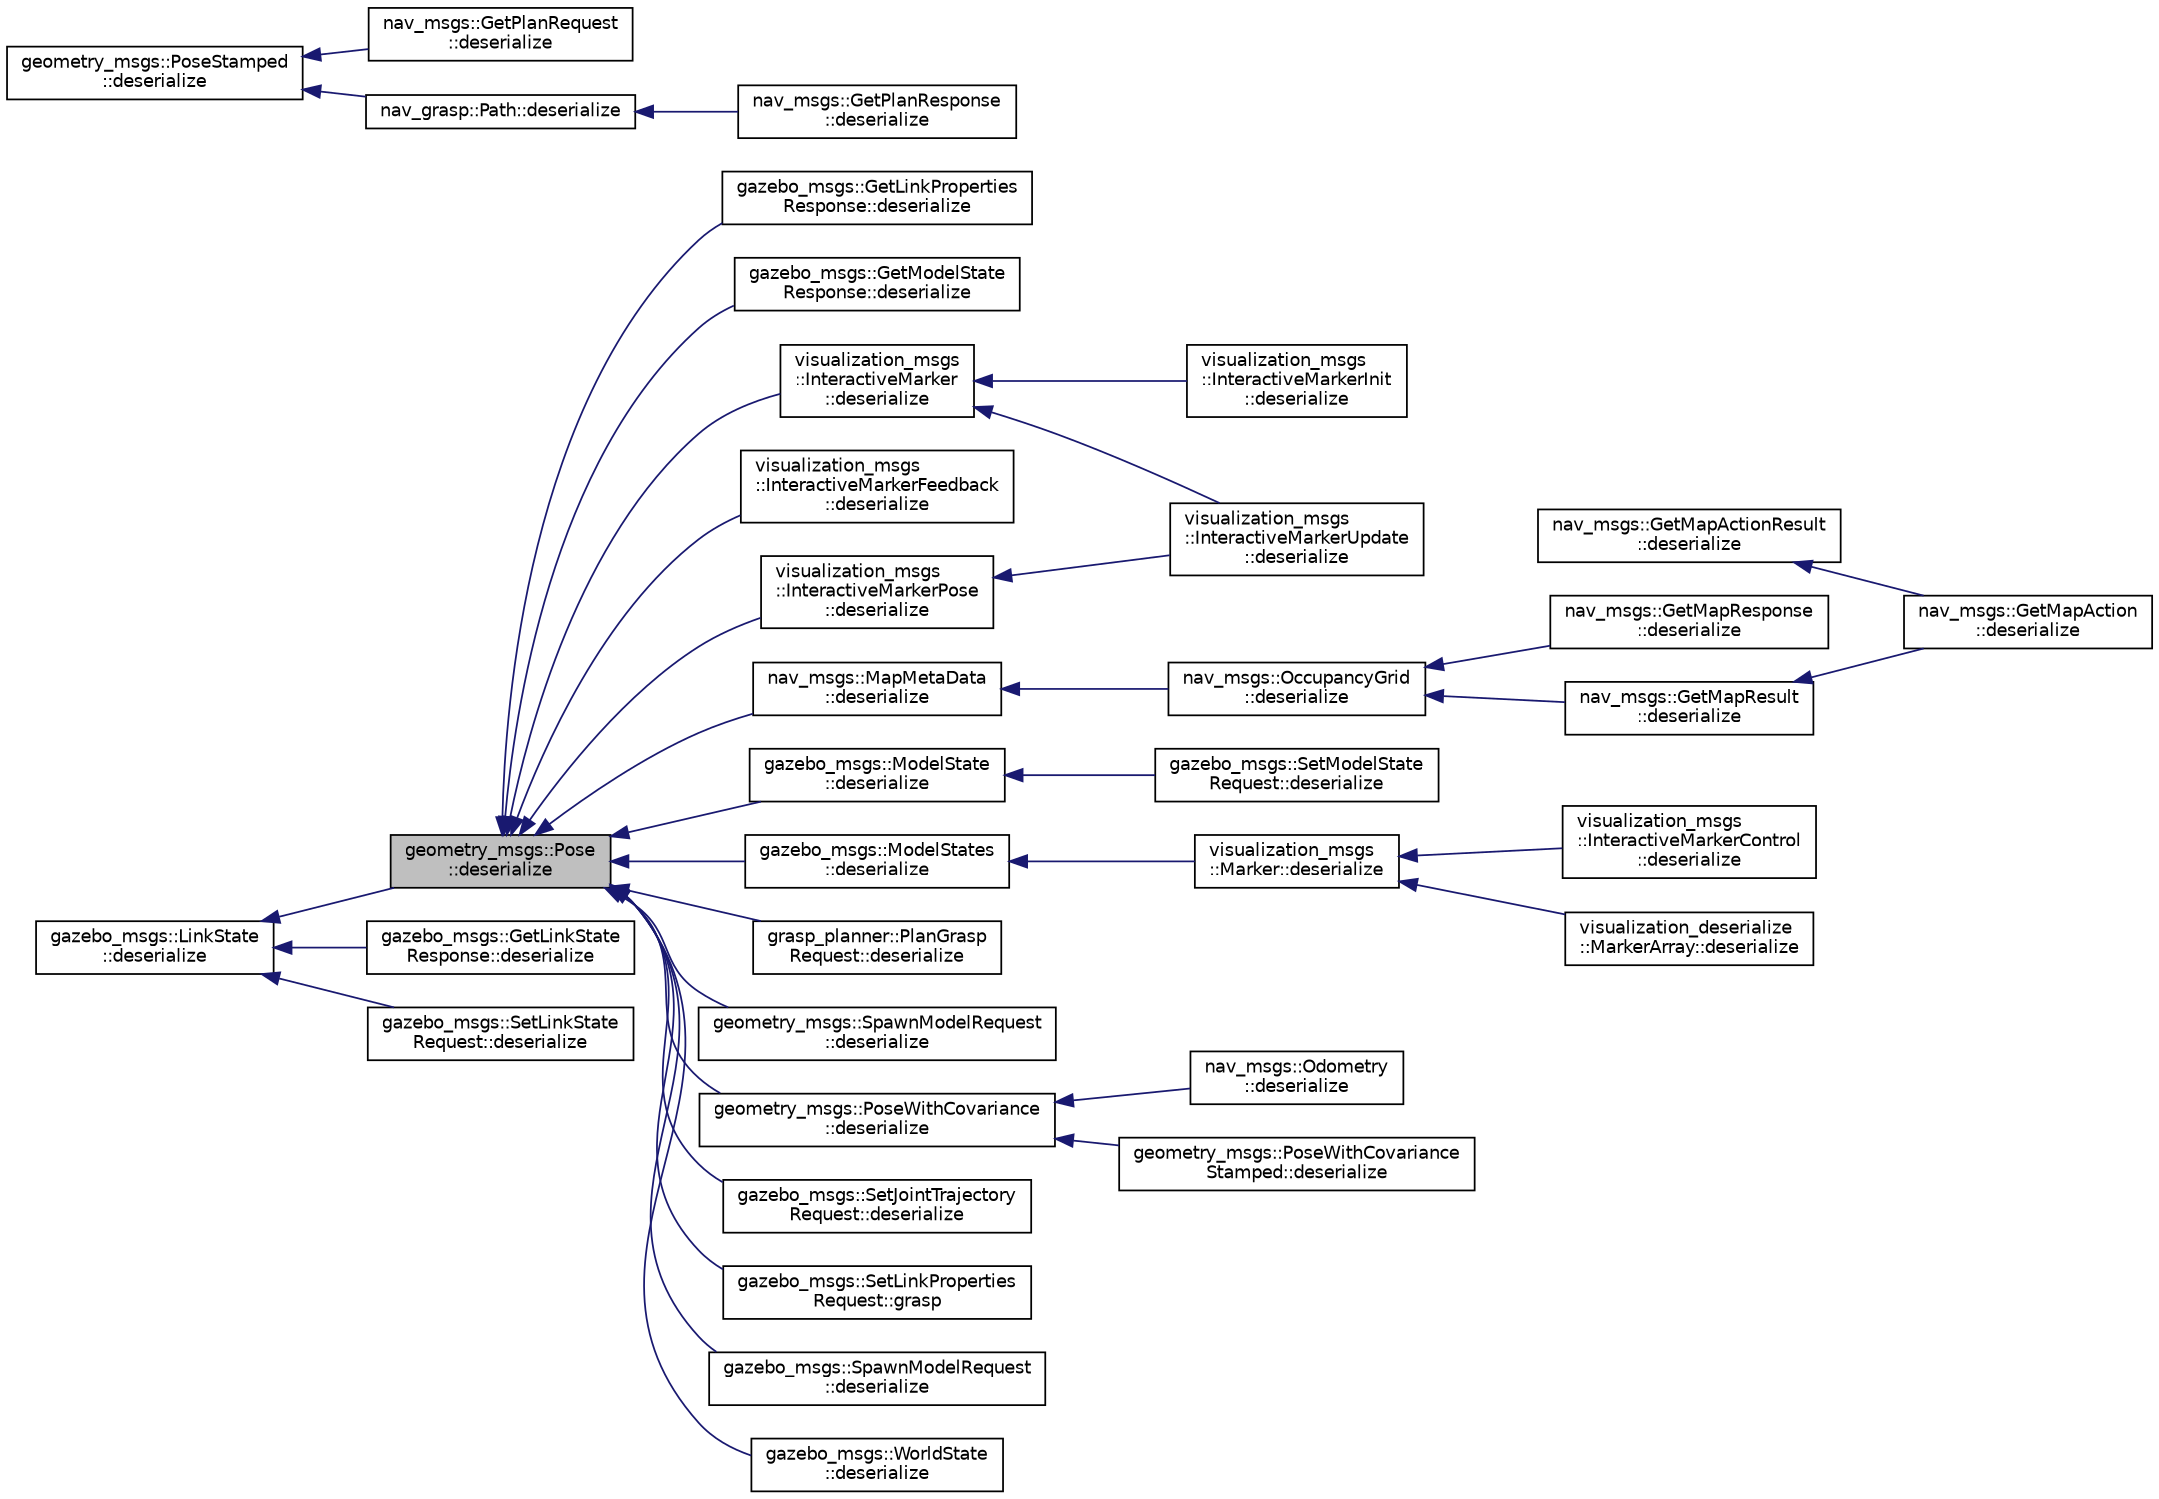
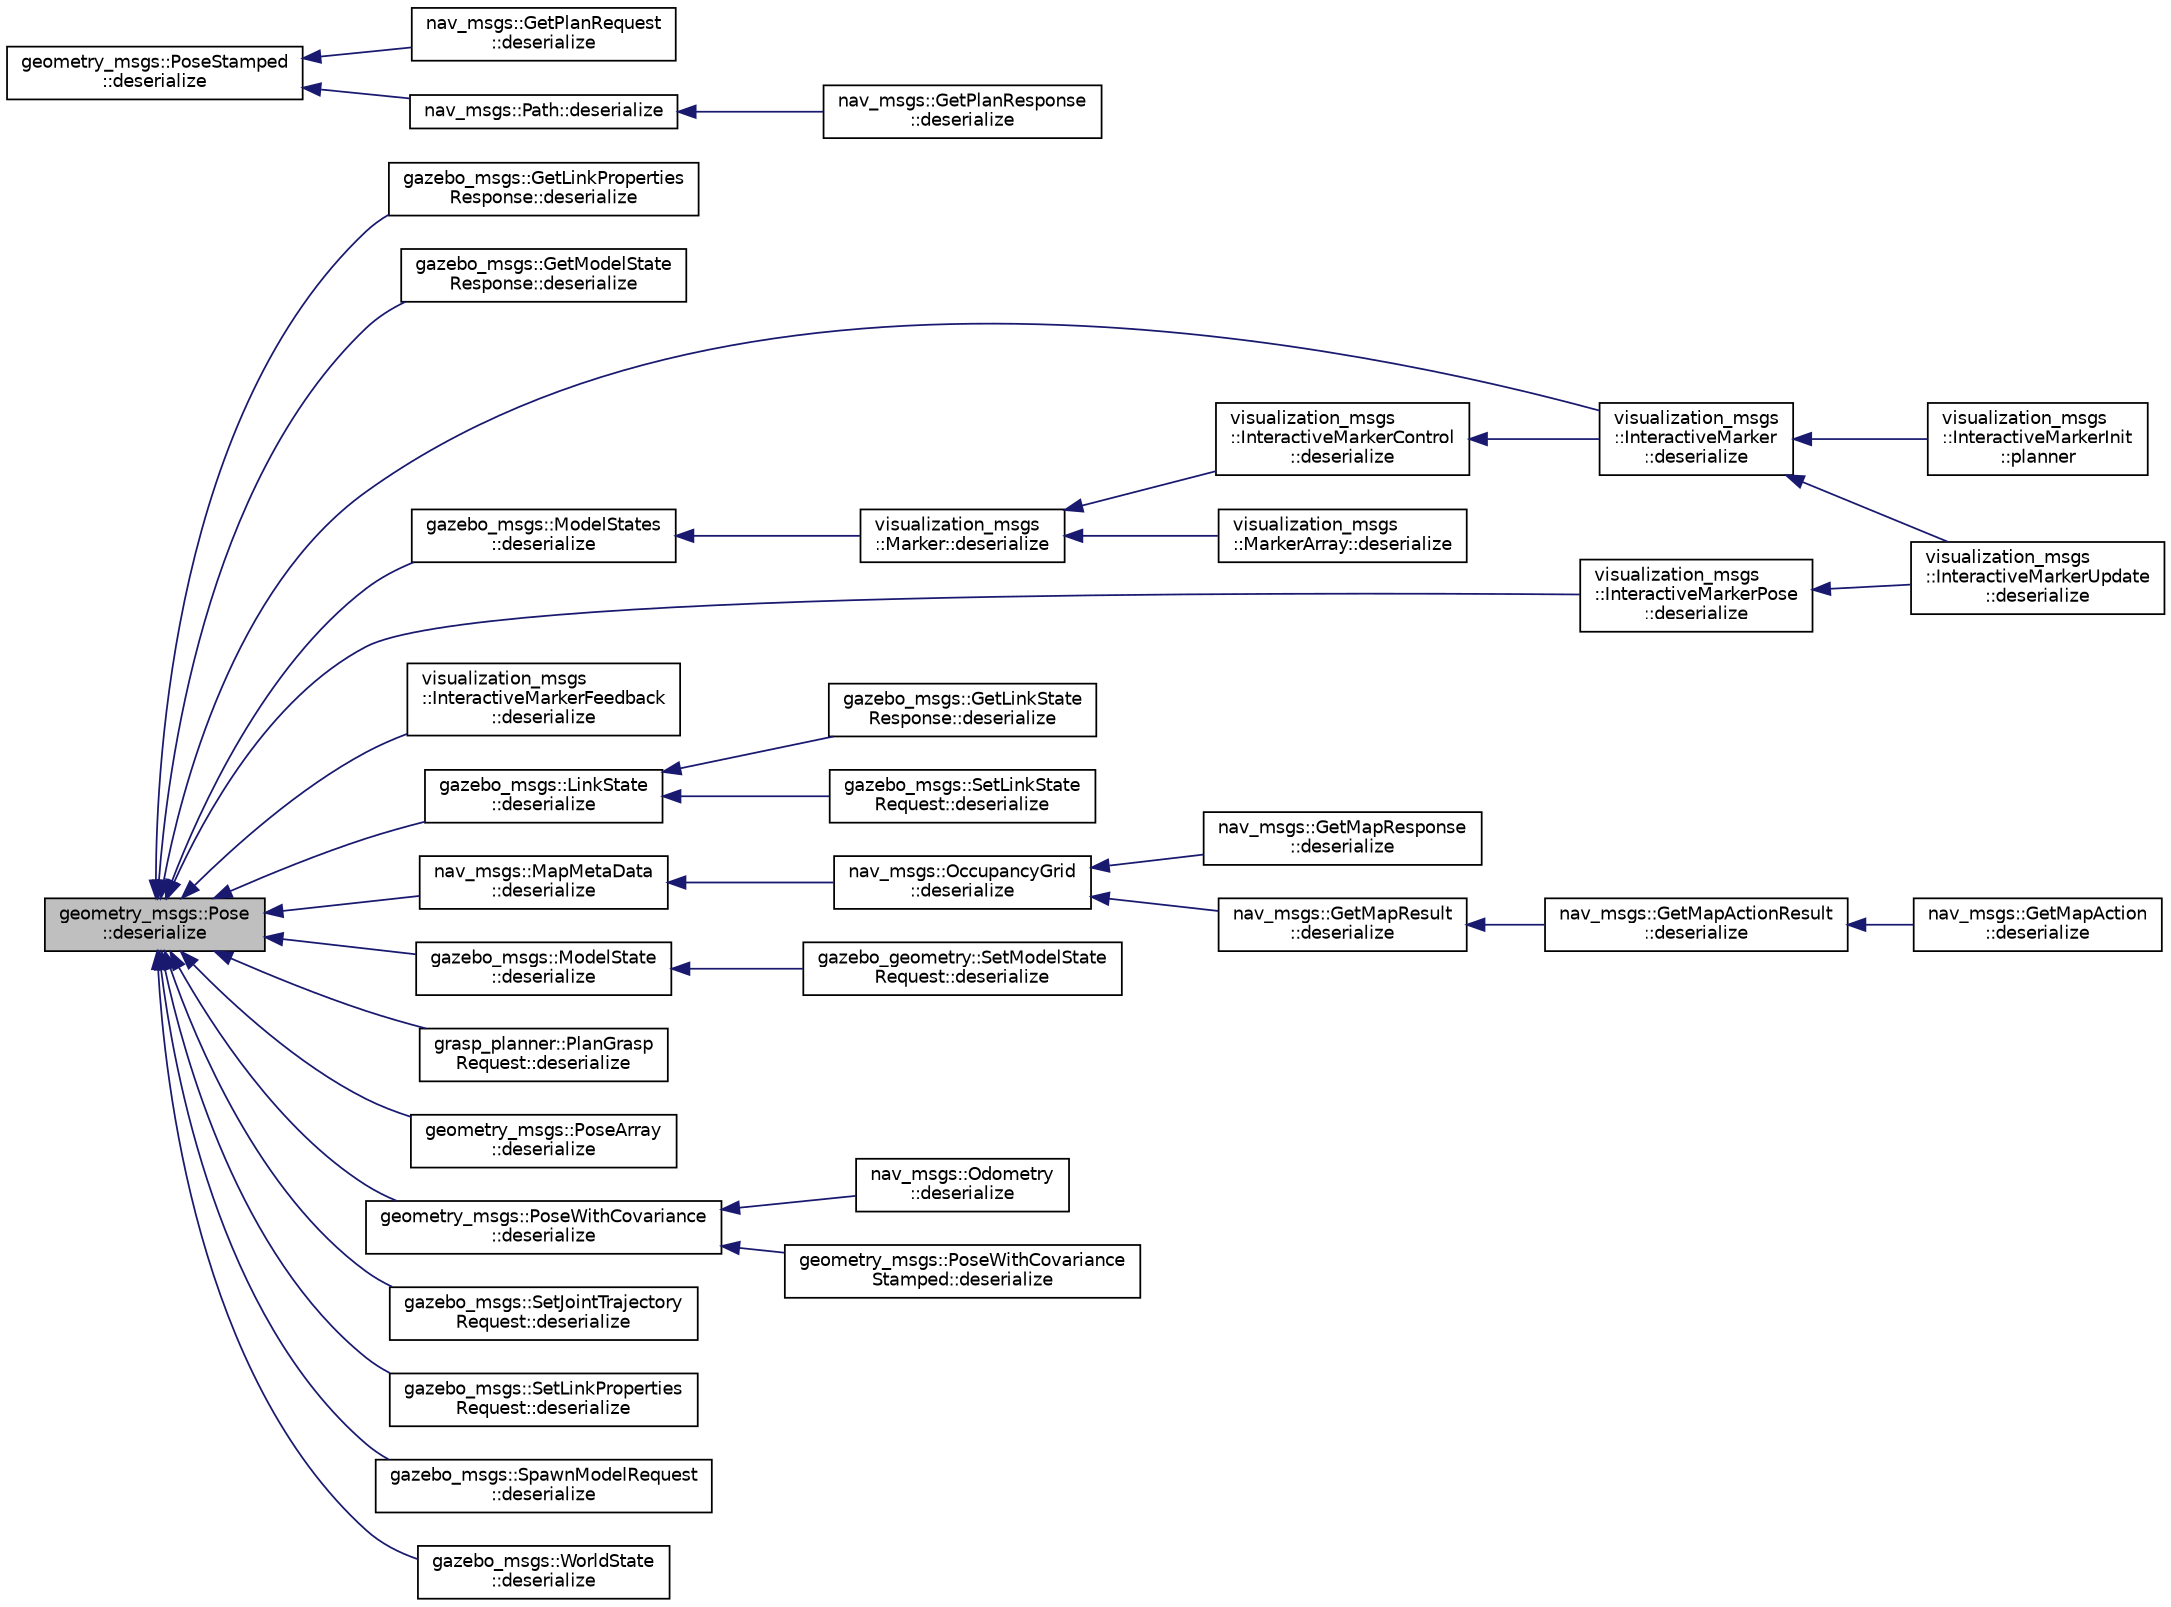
(501, 112) -> (544, 112)
(1297, 381) -> (2038, 439)
none -> (1543, 439)
(1867, 663) -> (1515, 925)
(1297, 775) -> (963, 969)
(337, 902) -> (326, 852)
(1689, 939) -> (1343, 536)
(877, 1034) -> (544, 1141)
(877, 1293) -> (544, 1400)
